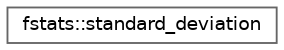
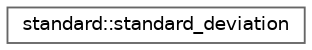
(142, 25) -> (156, 25)
